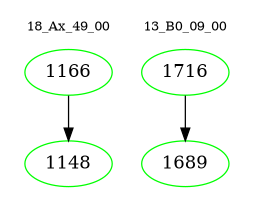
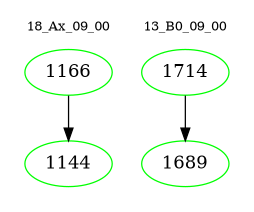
(69, 27) -> (69, 27)
(185, 72) -> (185, 72)
(69, 164) -> (69, 164)
